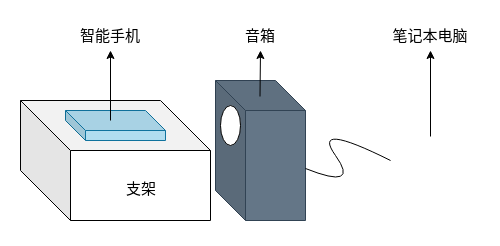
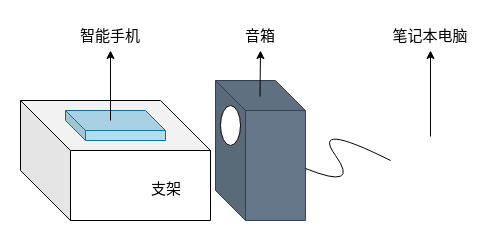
(142, 189) -> (167, 189)
